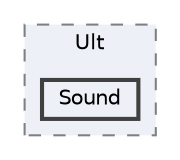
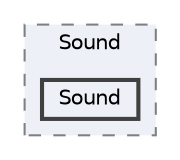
(90, 44) -> (90, 44)
